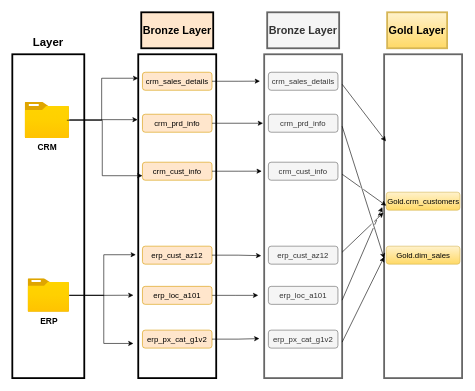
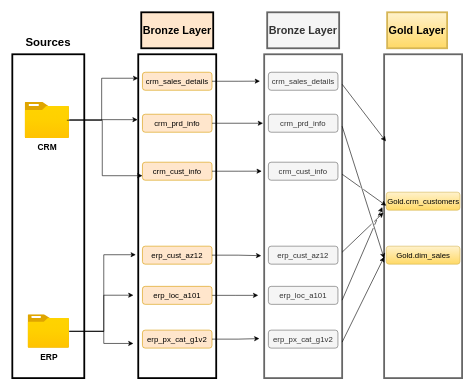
(48, 42) -> (48, 42)
(49, 296) -> (49, 332)
